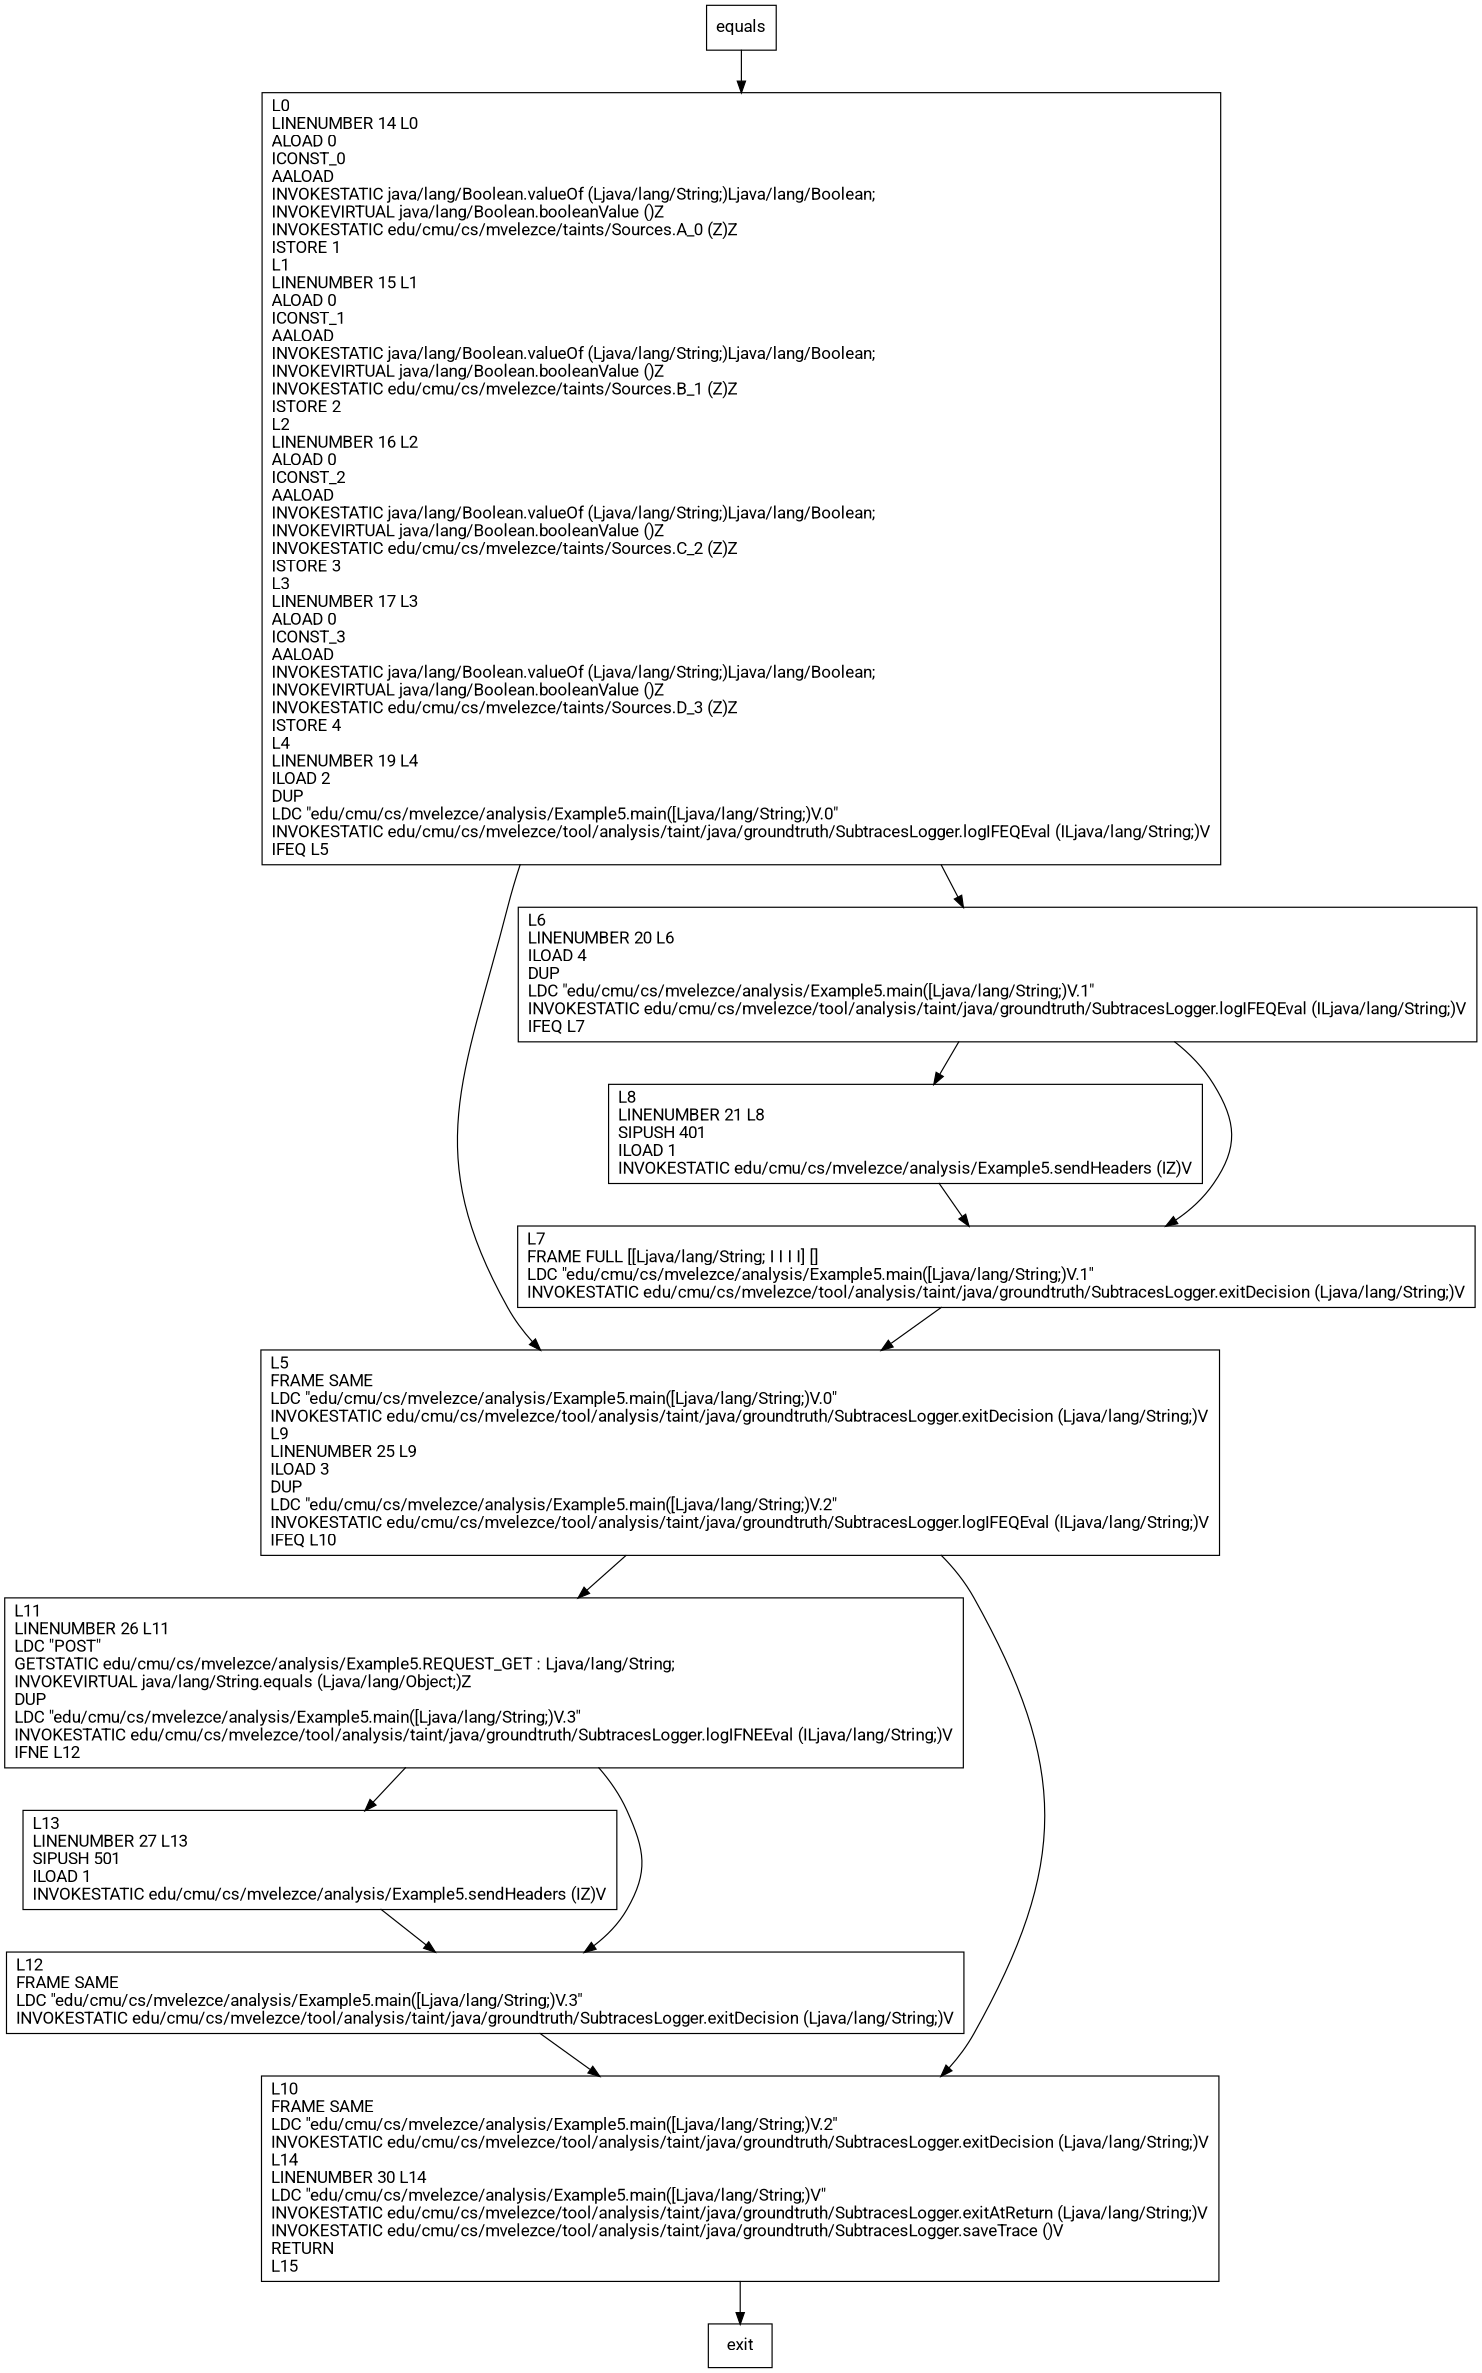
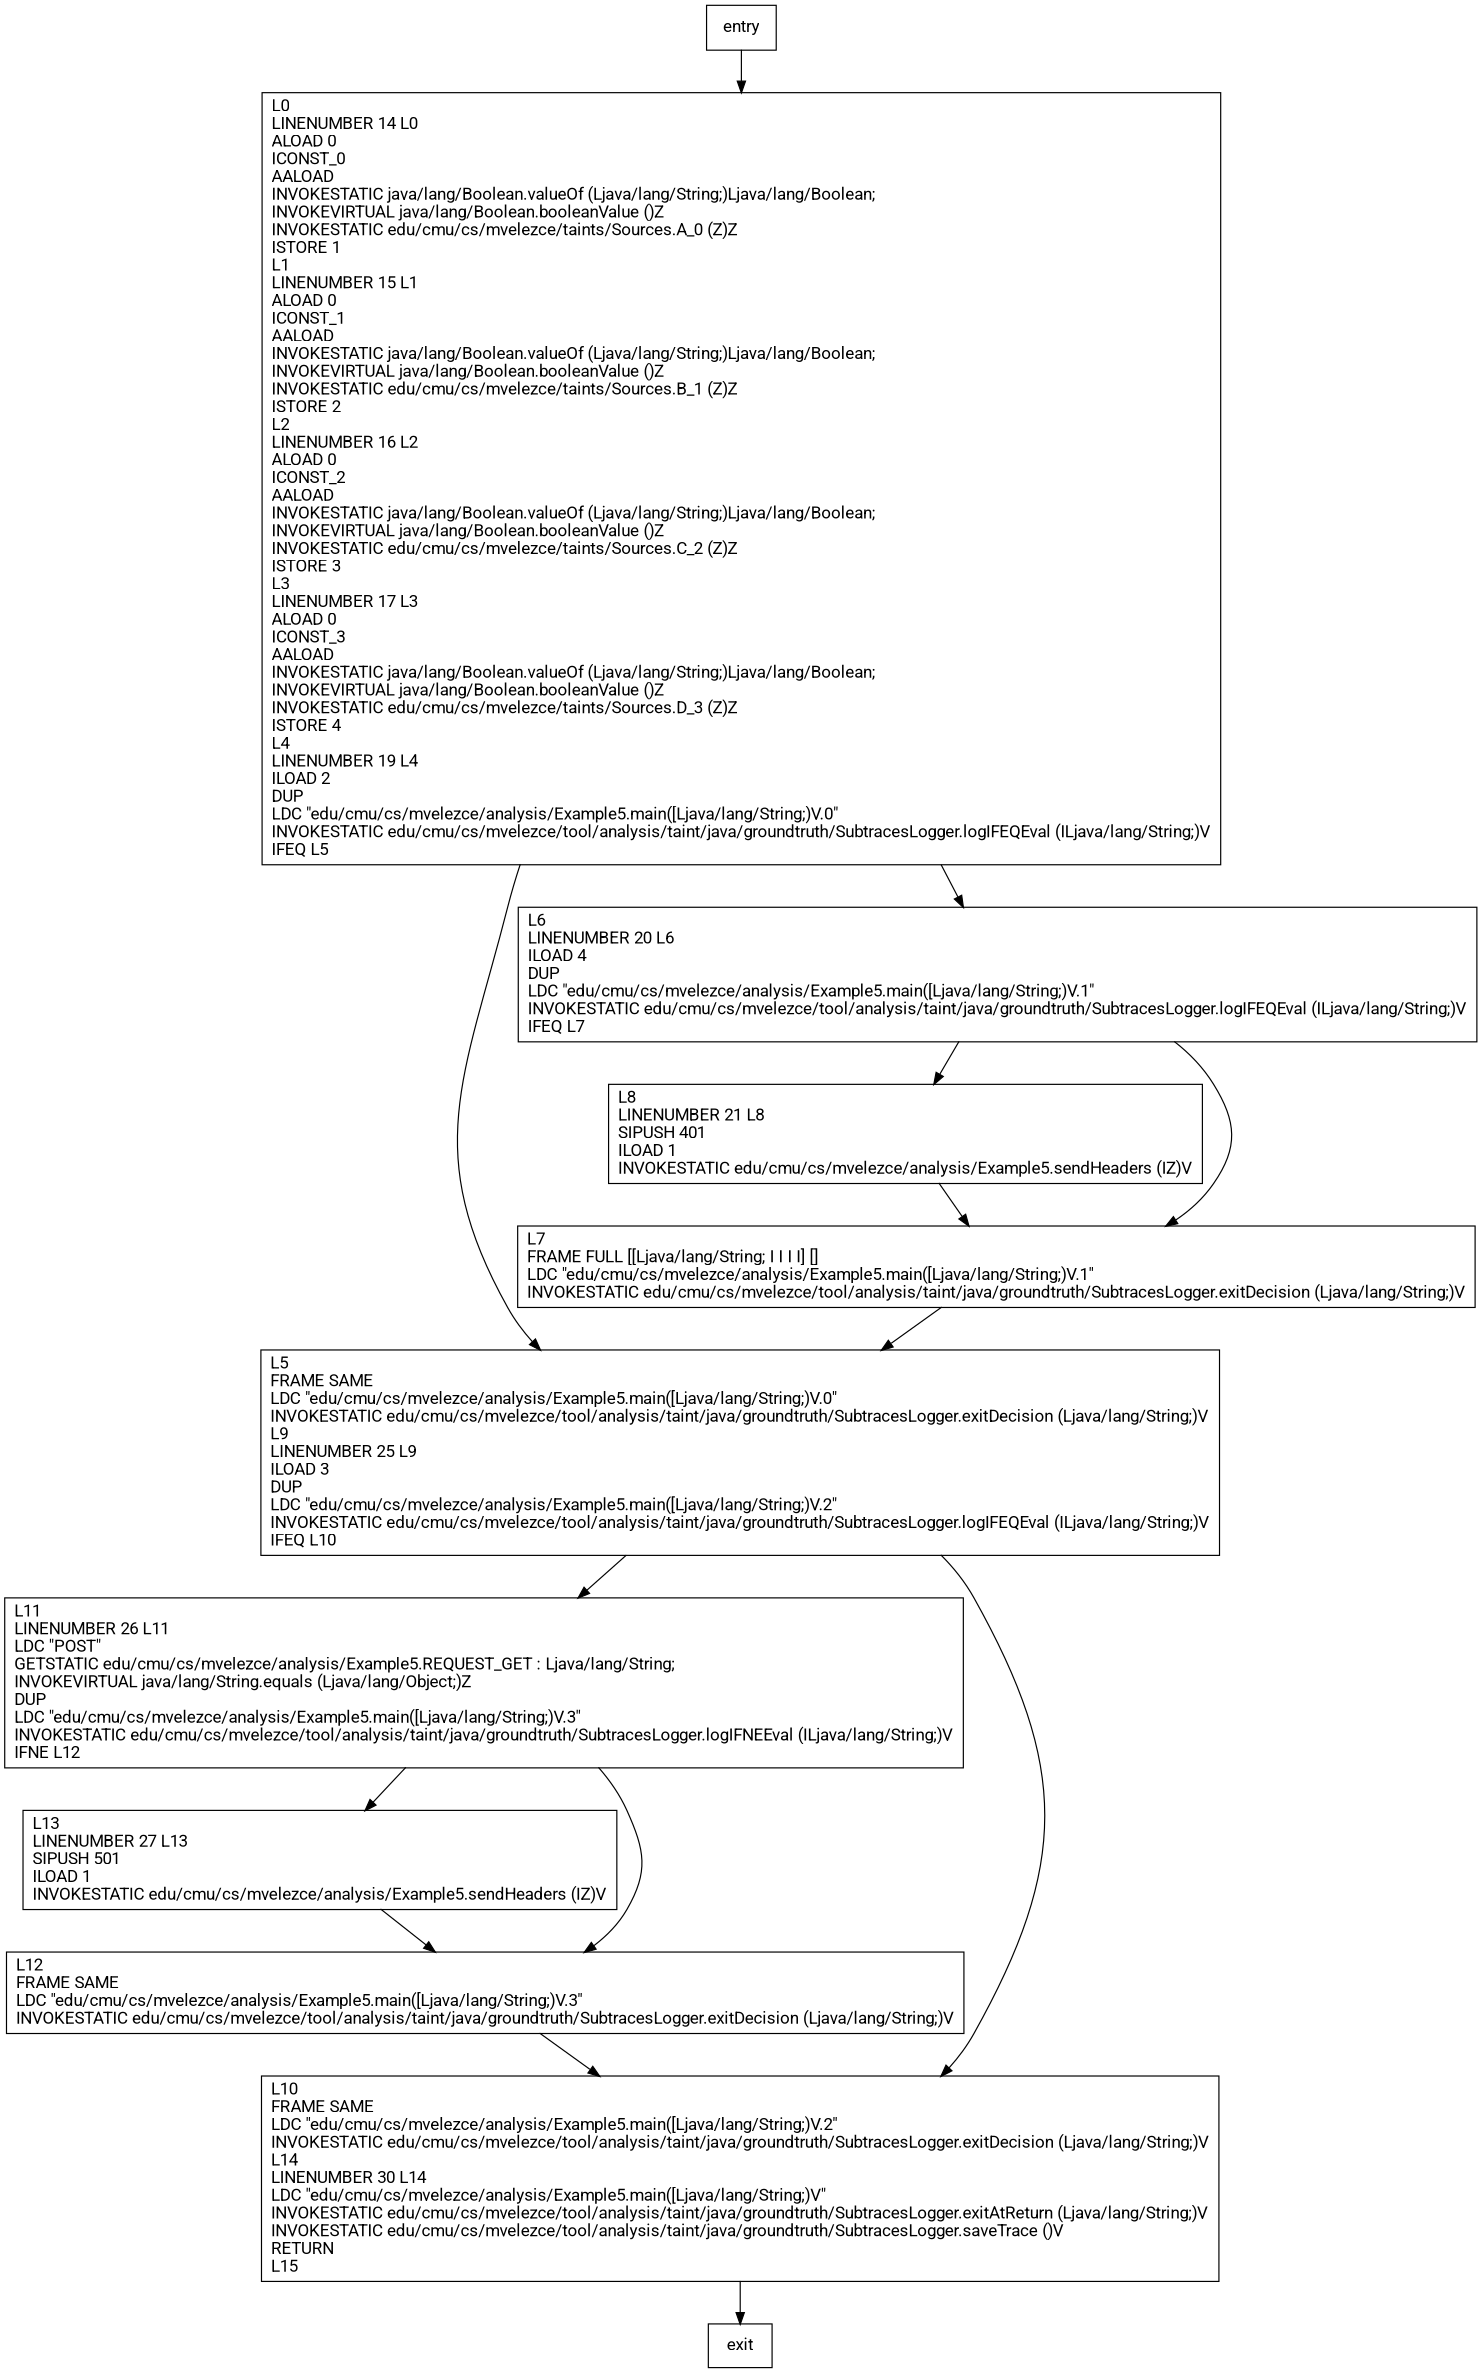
(741, 28) -> (741, 28)
